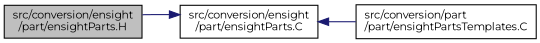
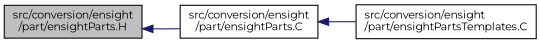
(156, 15) -> (167, 29)
(446, 22) -> (446, 22)
